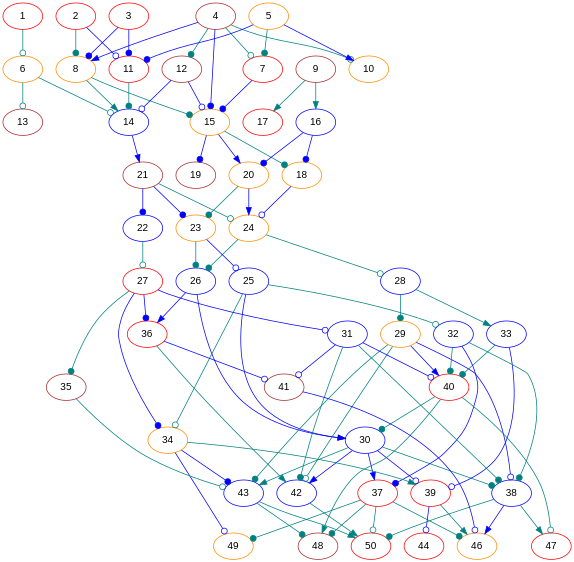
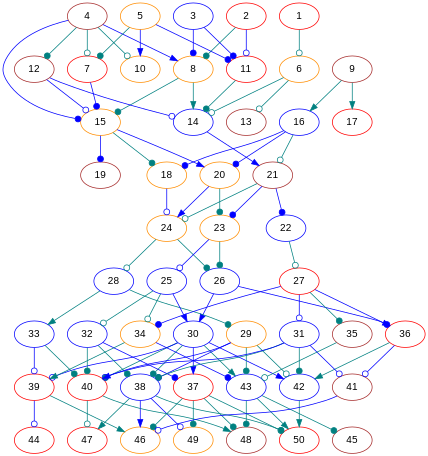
(129, 16) -> (193, 16)
none -> (287, 146)
(410, 412) -> (143, 359)
none -> (352, 440)
(199, 491) -> (161, 408)
